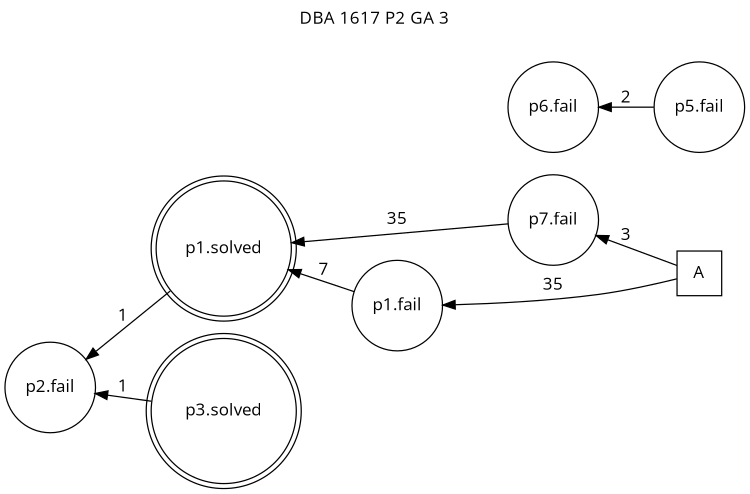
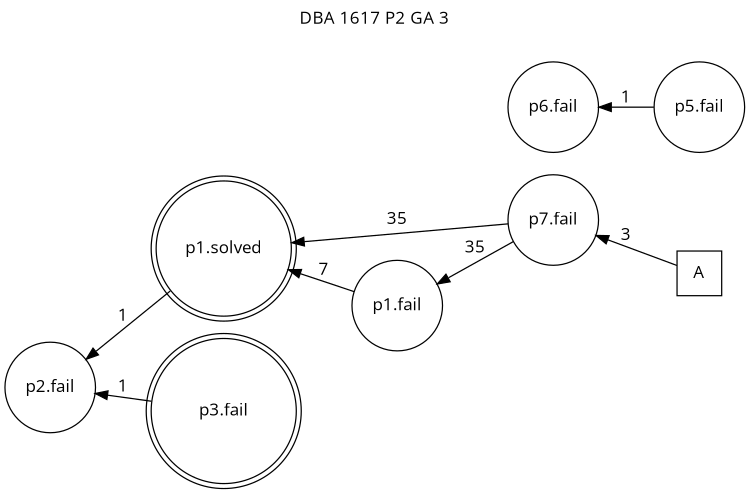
(626, 98) -> (626, 98)
(567, 298) -> (481, 260)
(224, 411) -> (224, 411)
